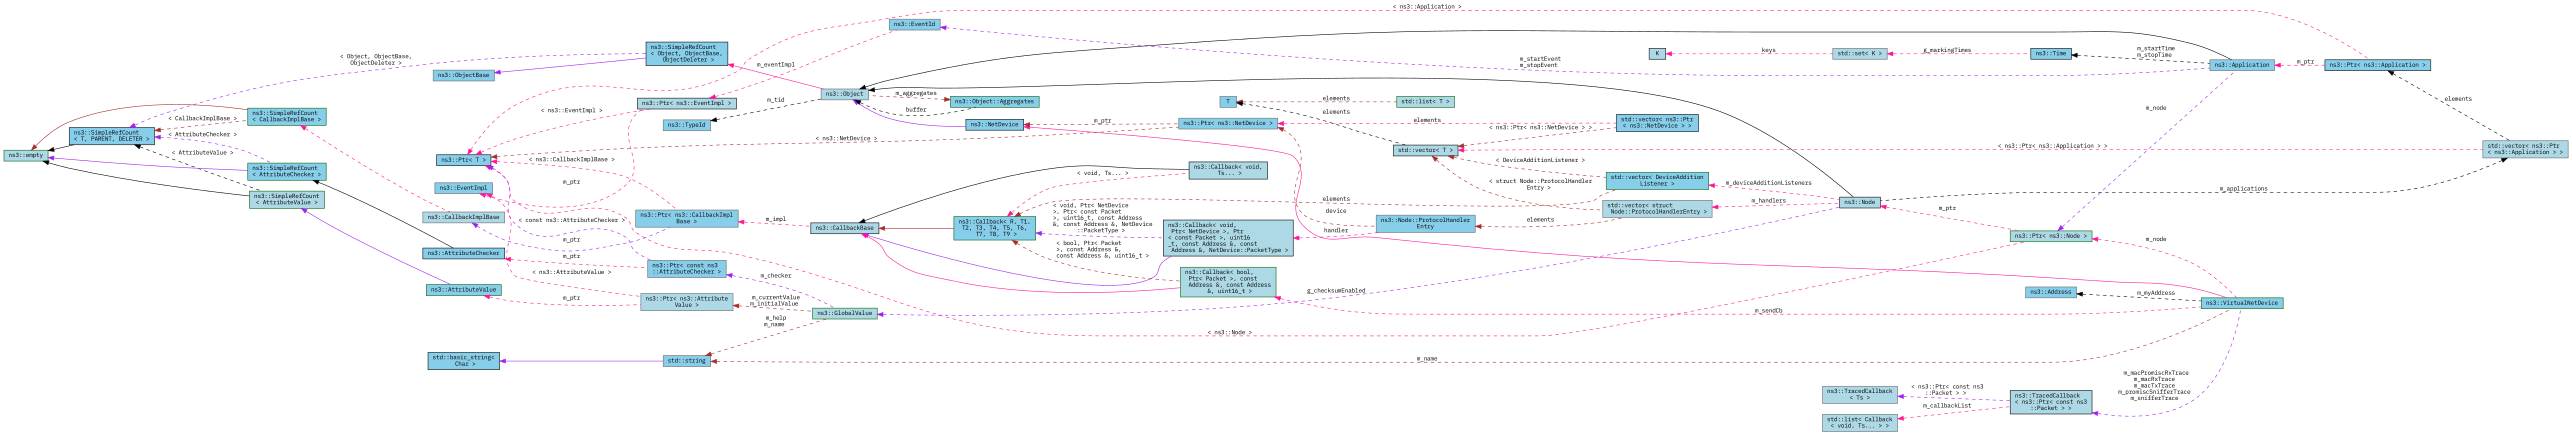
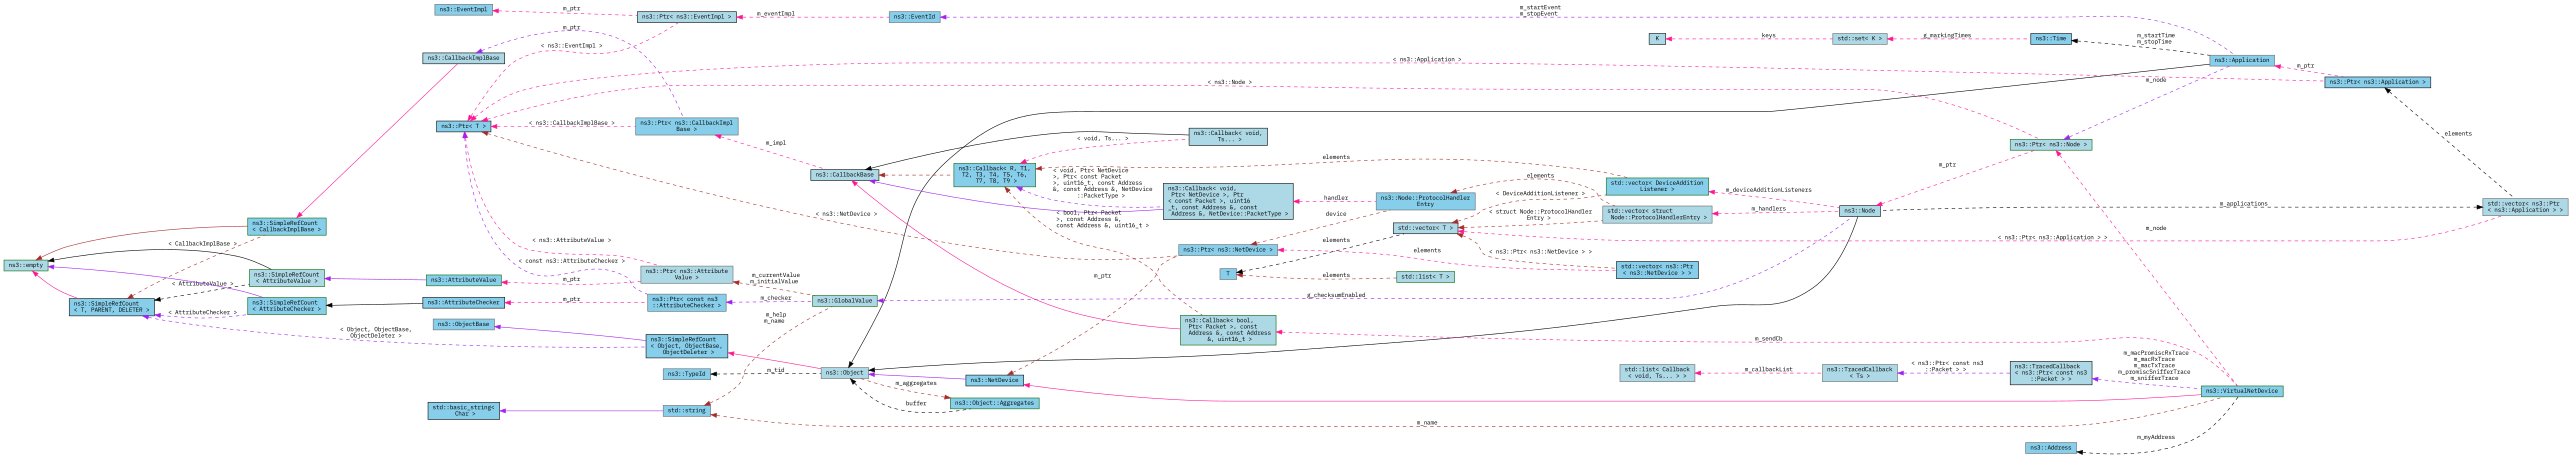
(64, 147) -> (56, 289)
(376, 173) -> (379, 139)
(464, 217) -> (464, 58)
(919, 228) -> (919, 175)
(533, 281) -> (528, 249)
(1957, 412) -> (1762, 373)
